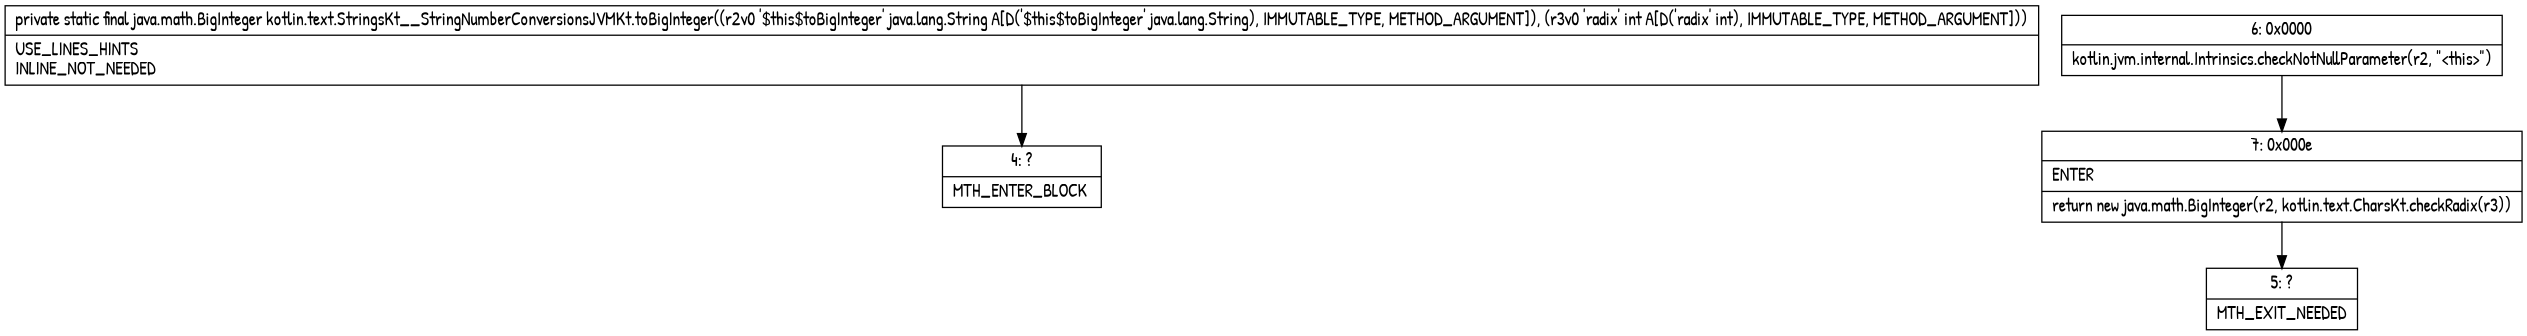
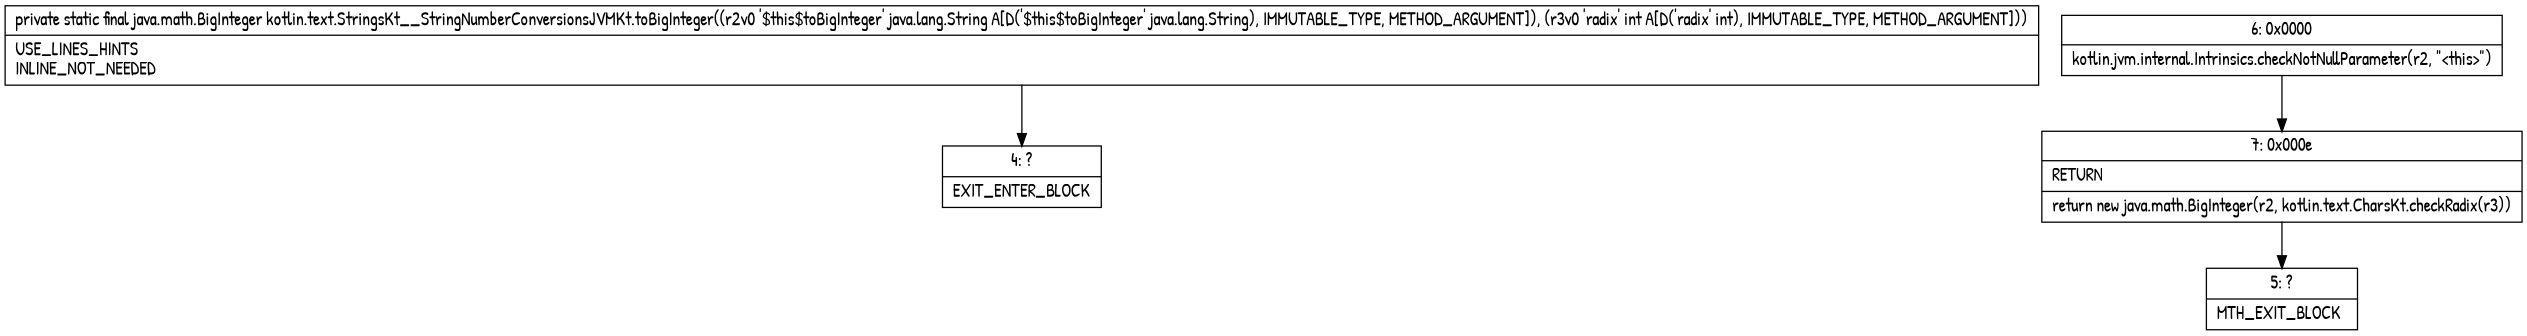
(2073, 175) -> (2078, 175)
(1021, 191) -> (1022, 191)
(2282, 314) -> (2279, 314)
